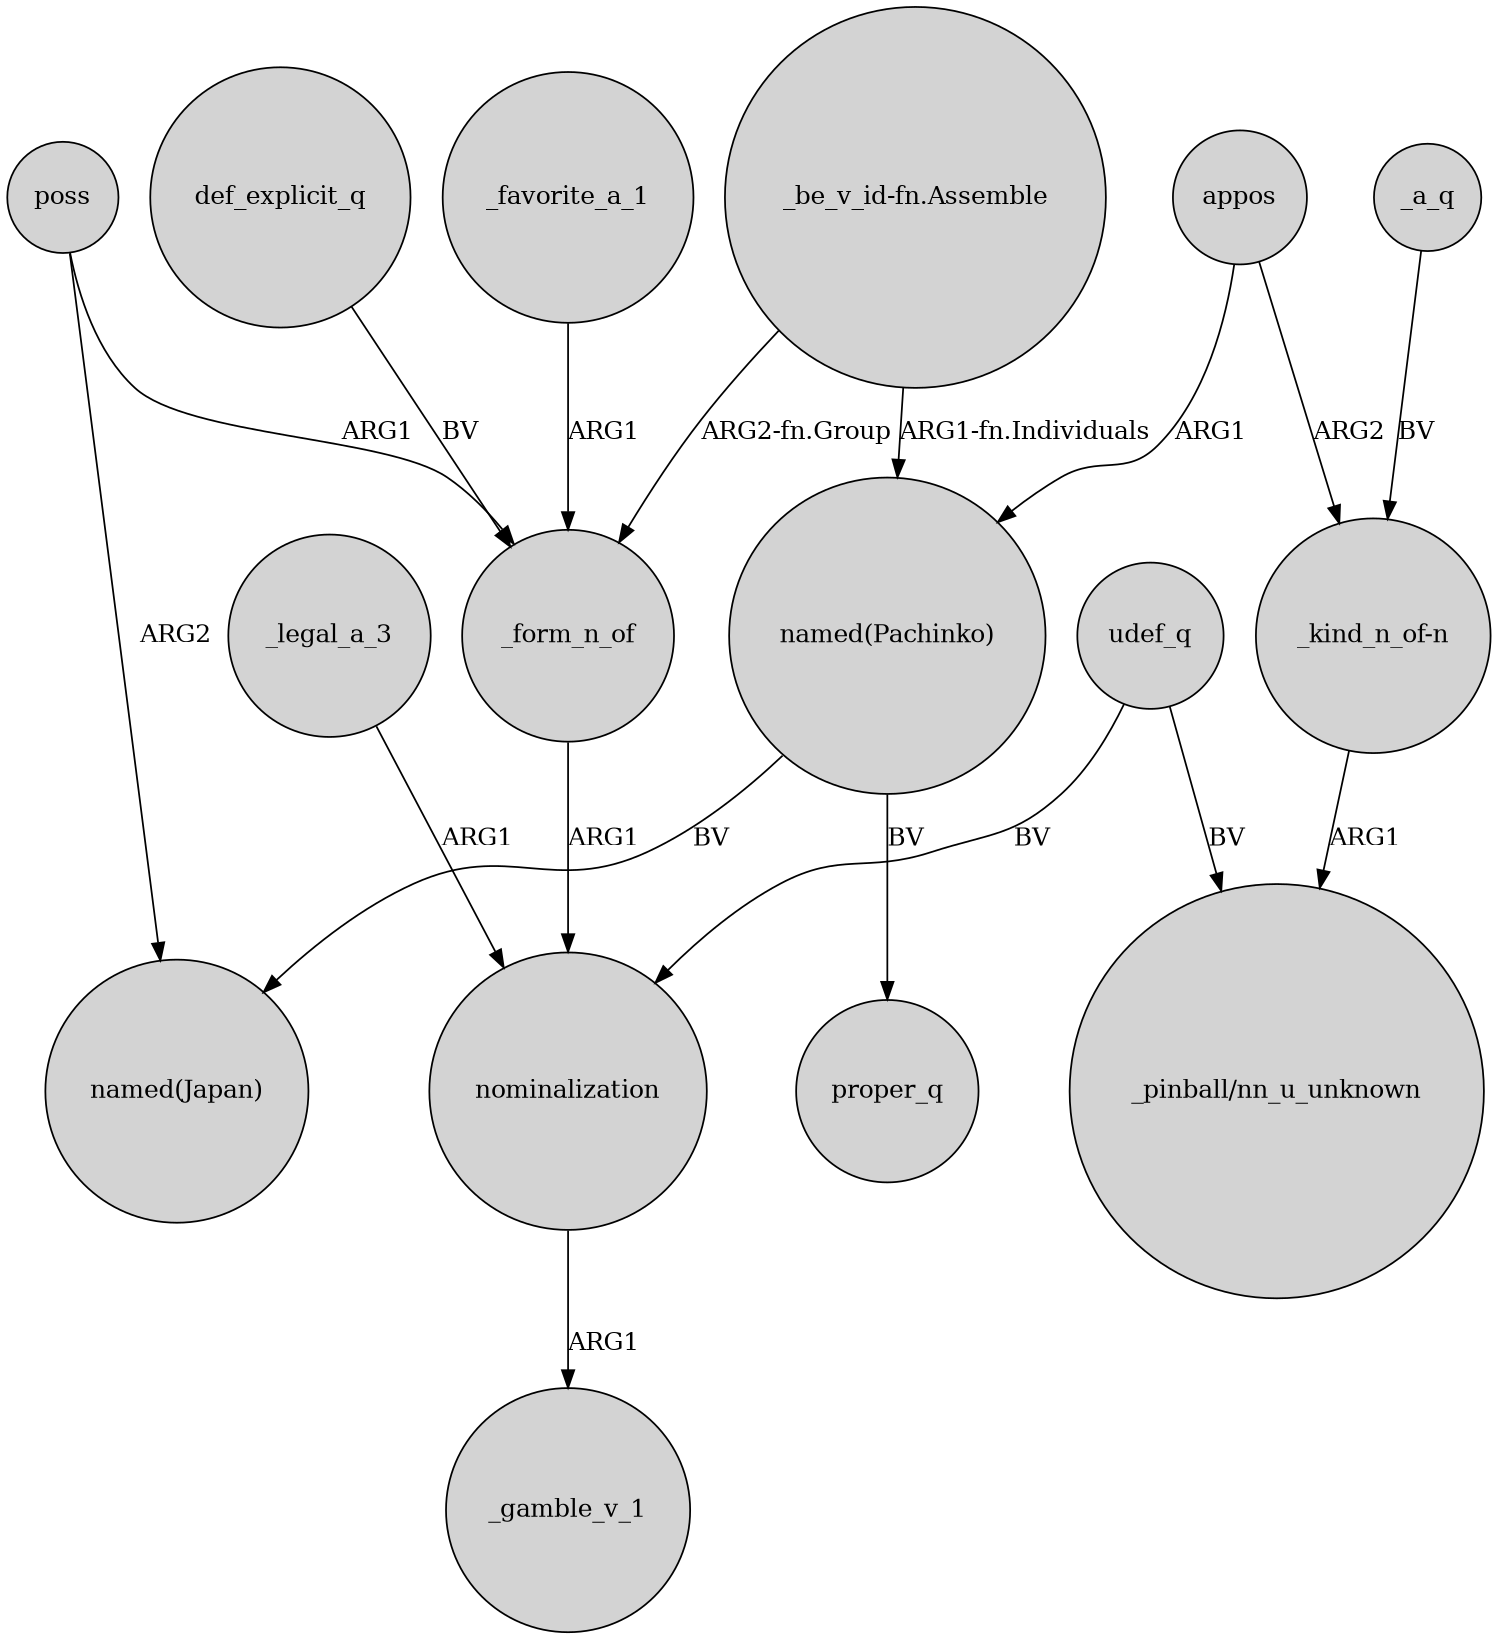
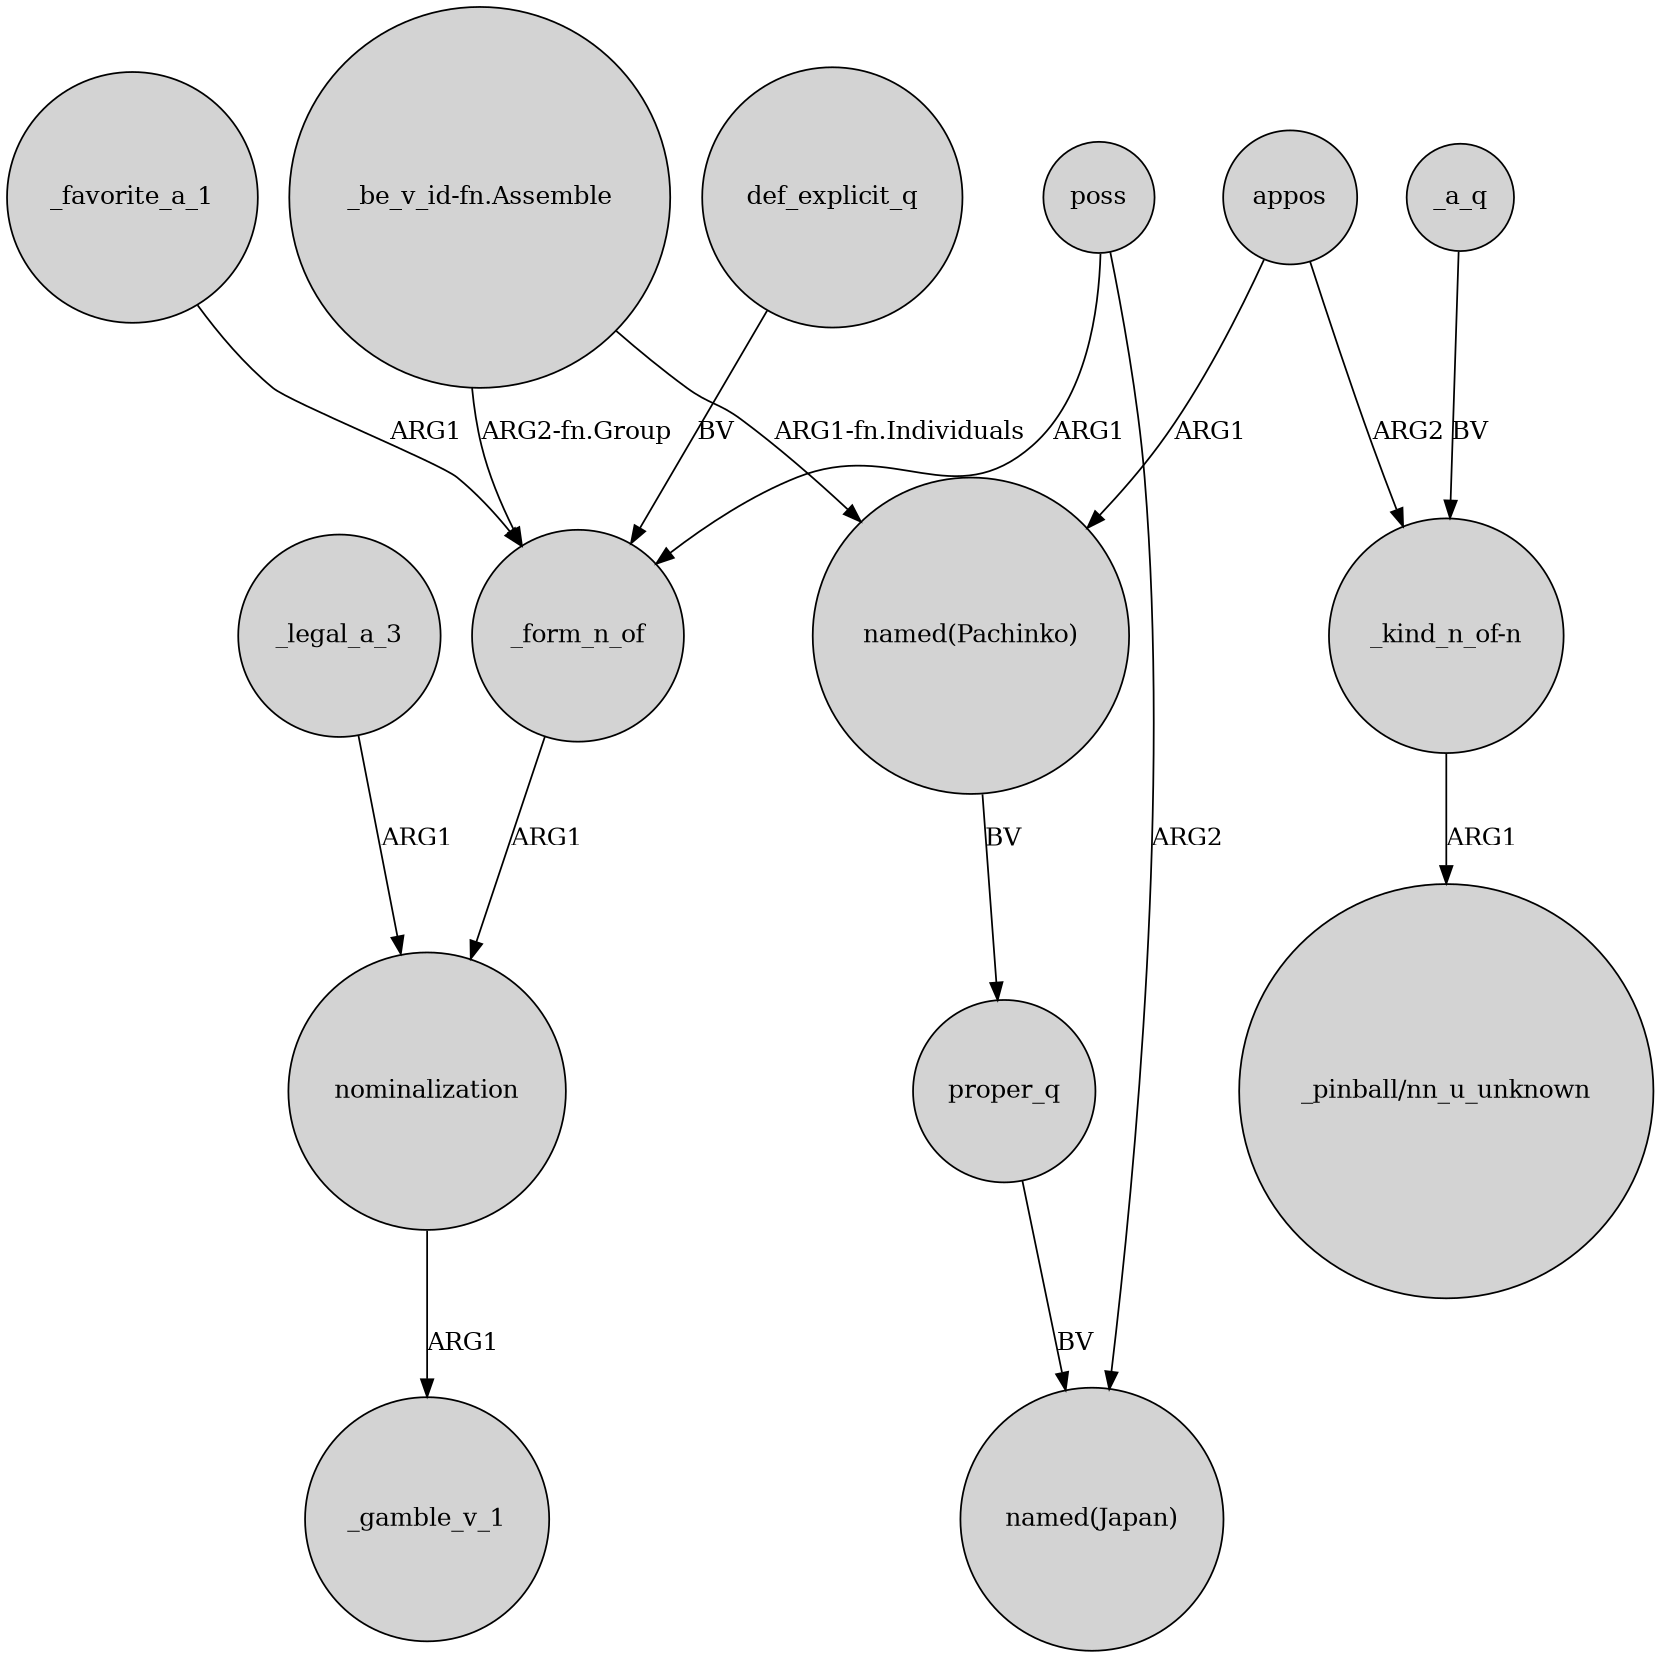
(1150, 636) -> none
(530, 868) -> (1042, 1277)
